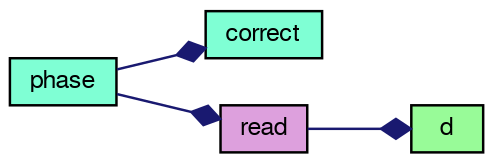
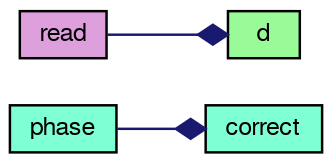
(154, 103) -> none
